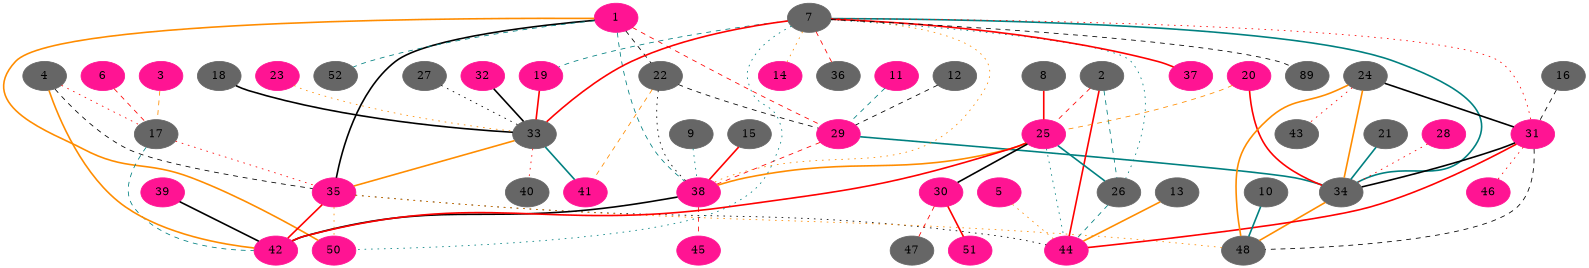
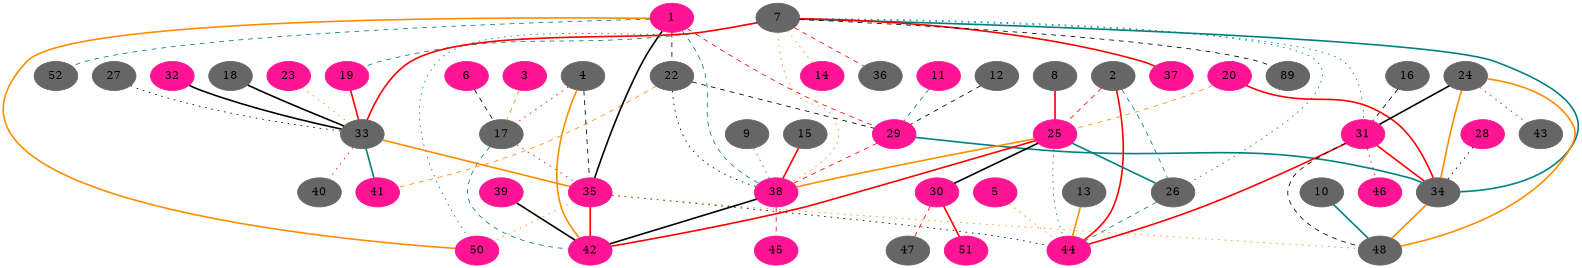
(1219, 27) -> (1105, 28)
(130, 105) -> (484, 105)
(1386, 134) -> none
(1474, 157) -> (1401, 163)
(1393, 163) -> (1460, 163)
